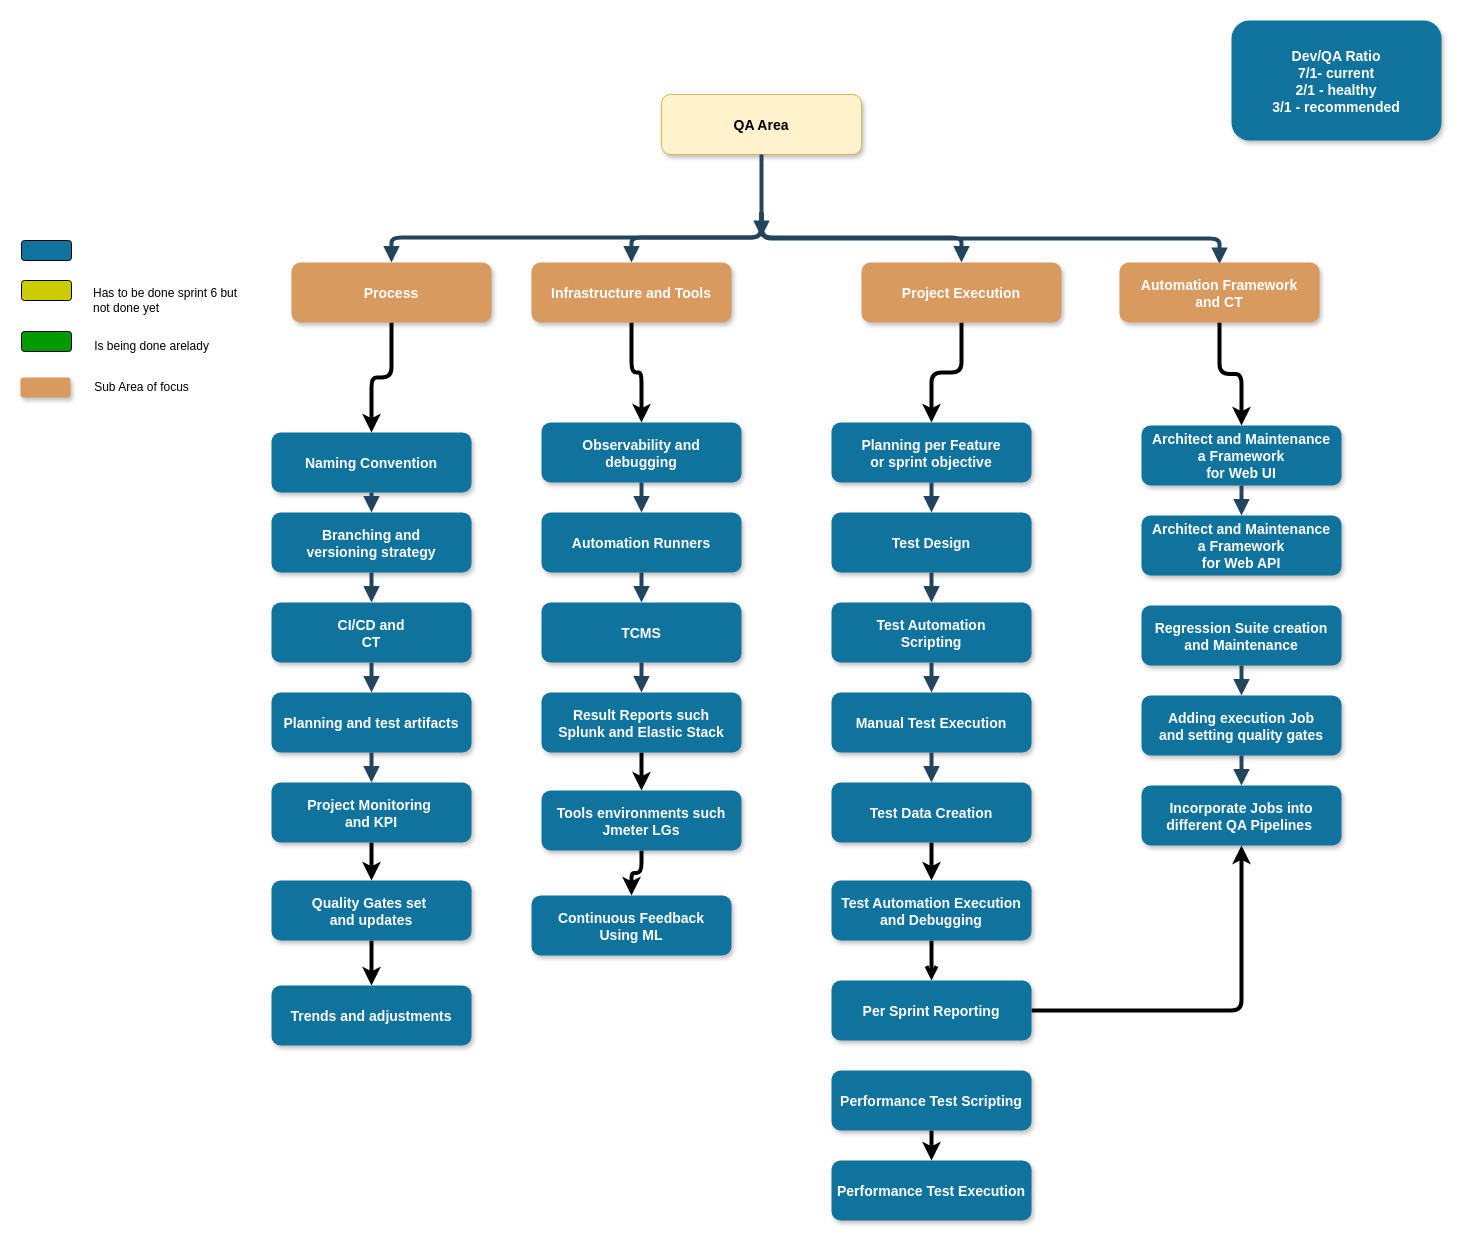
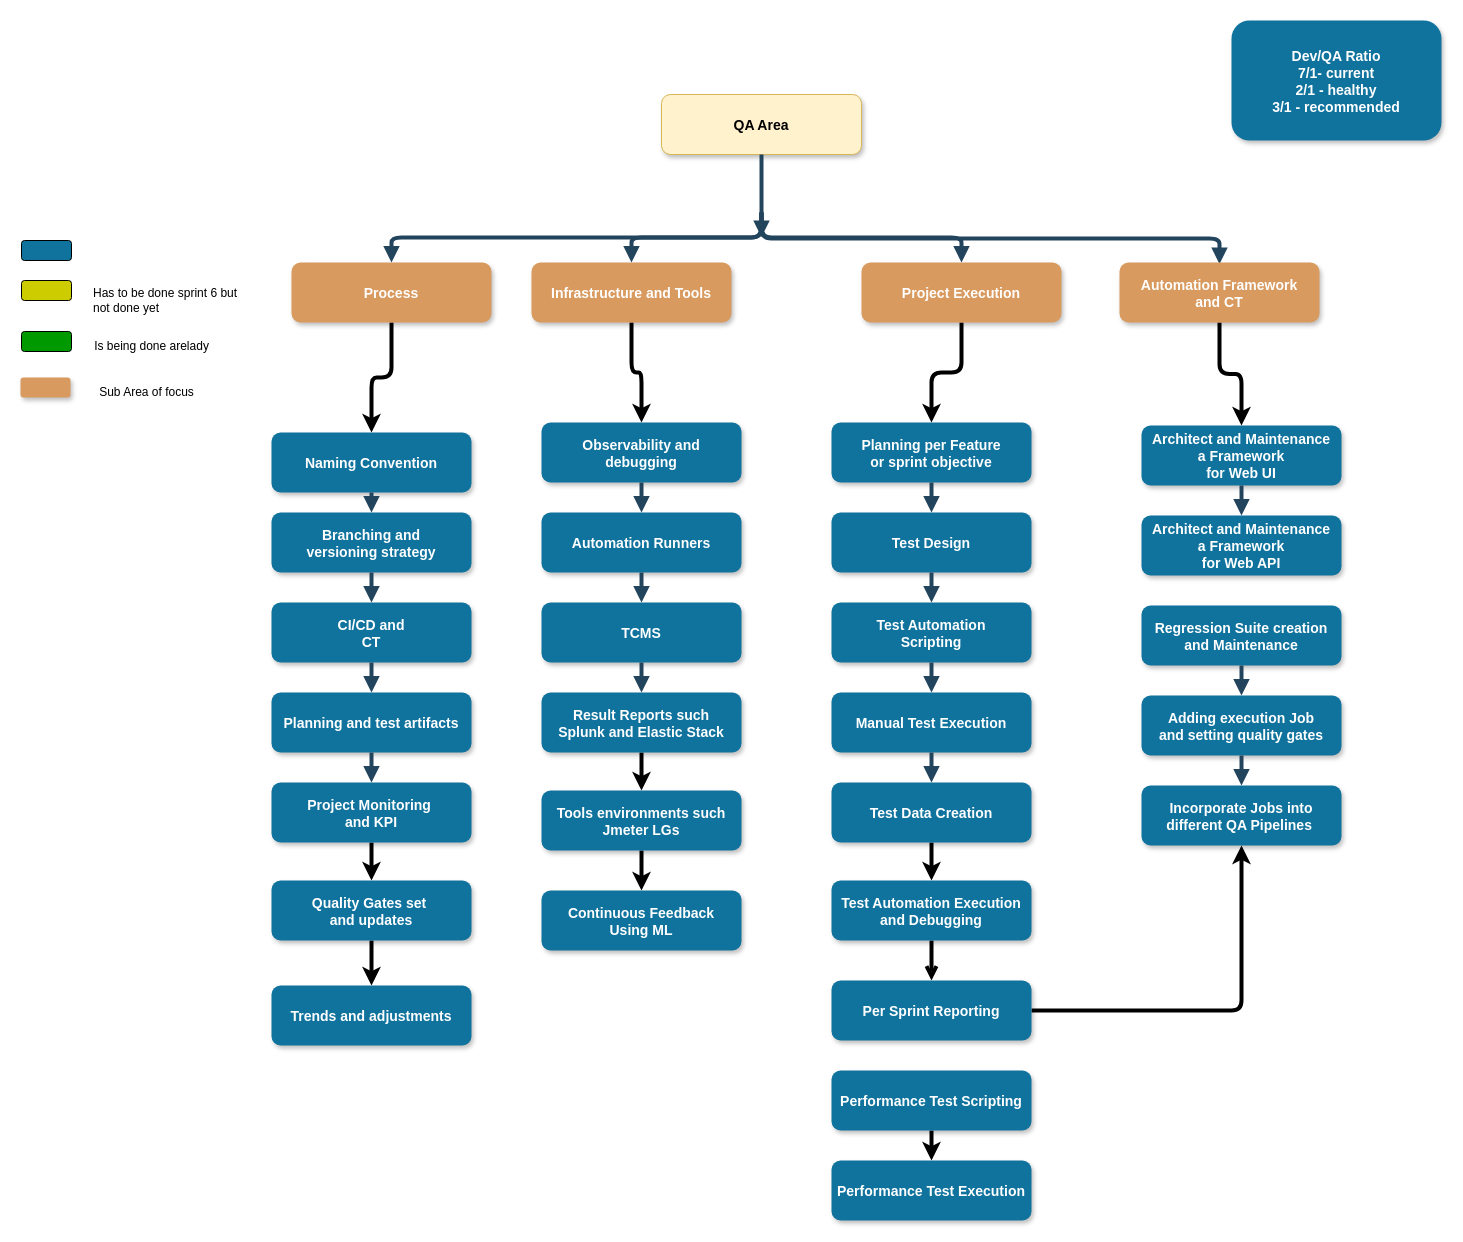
(142, 388) -> (147, 393)
(632, 926) -> (642, 921)
